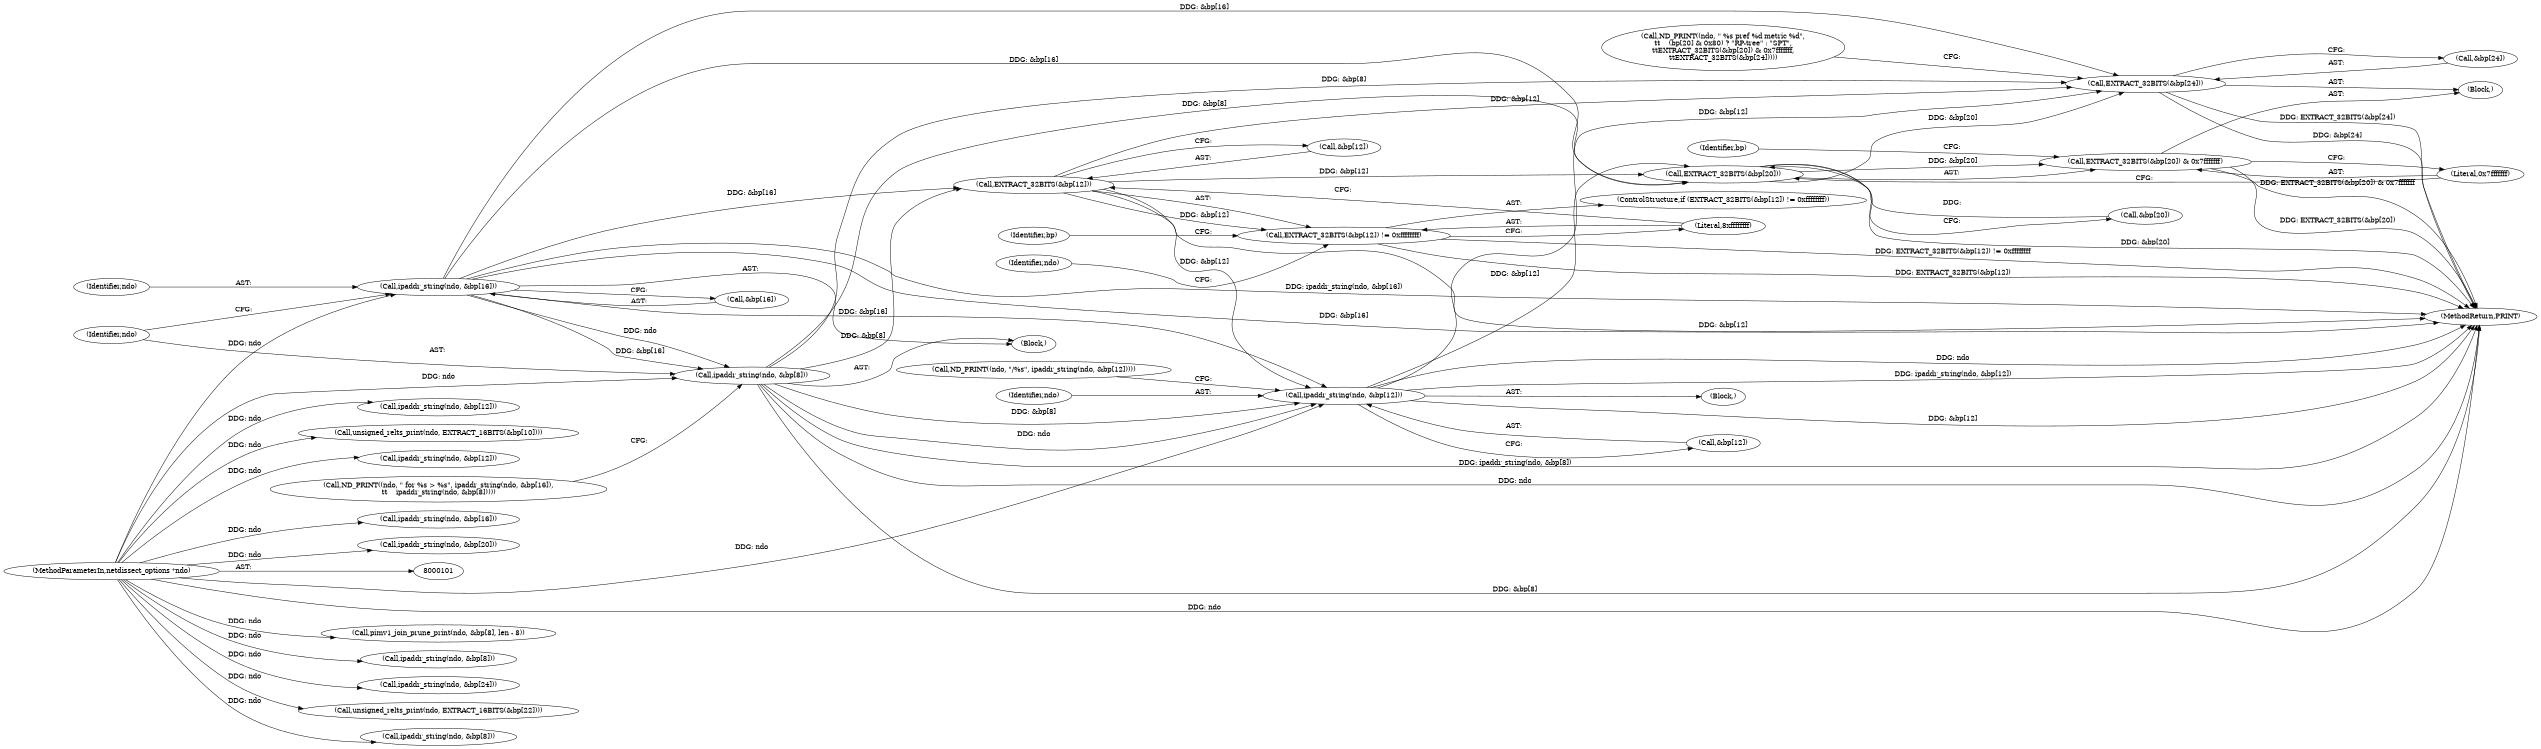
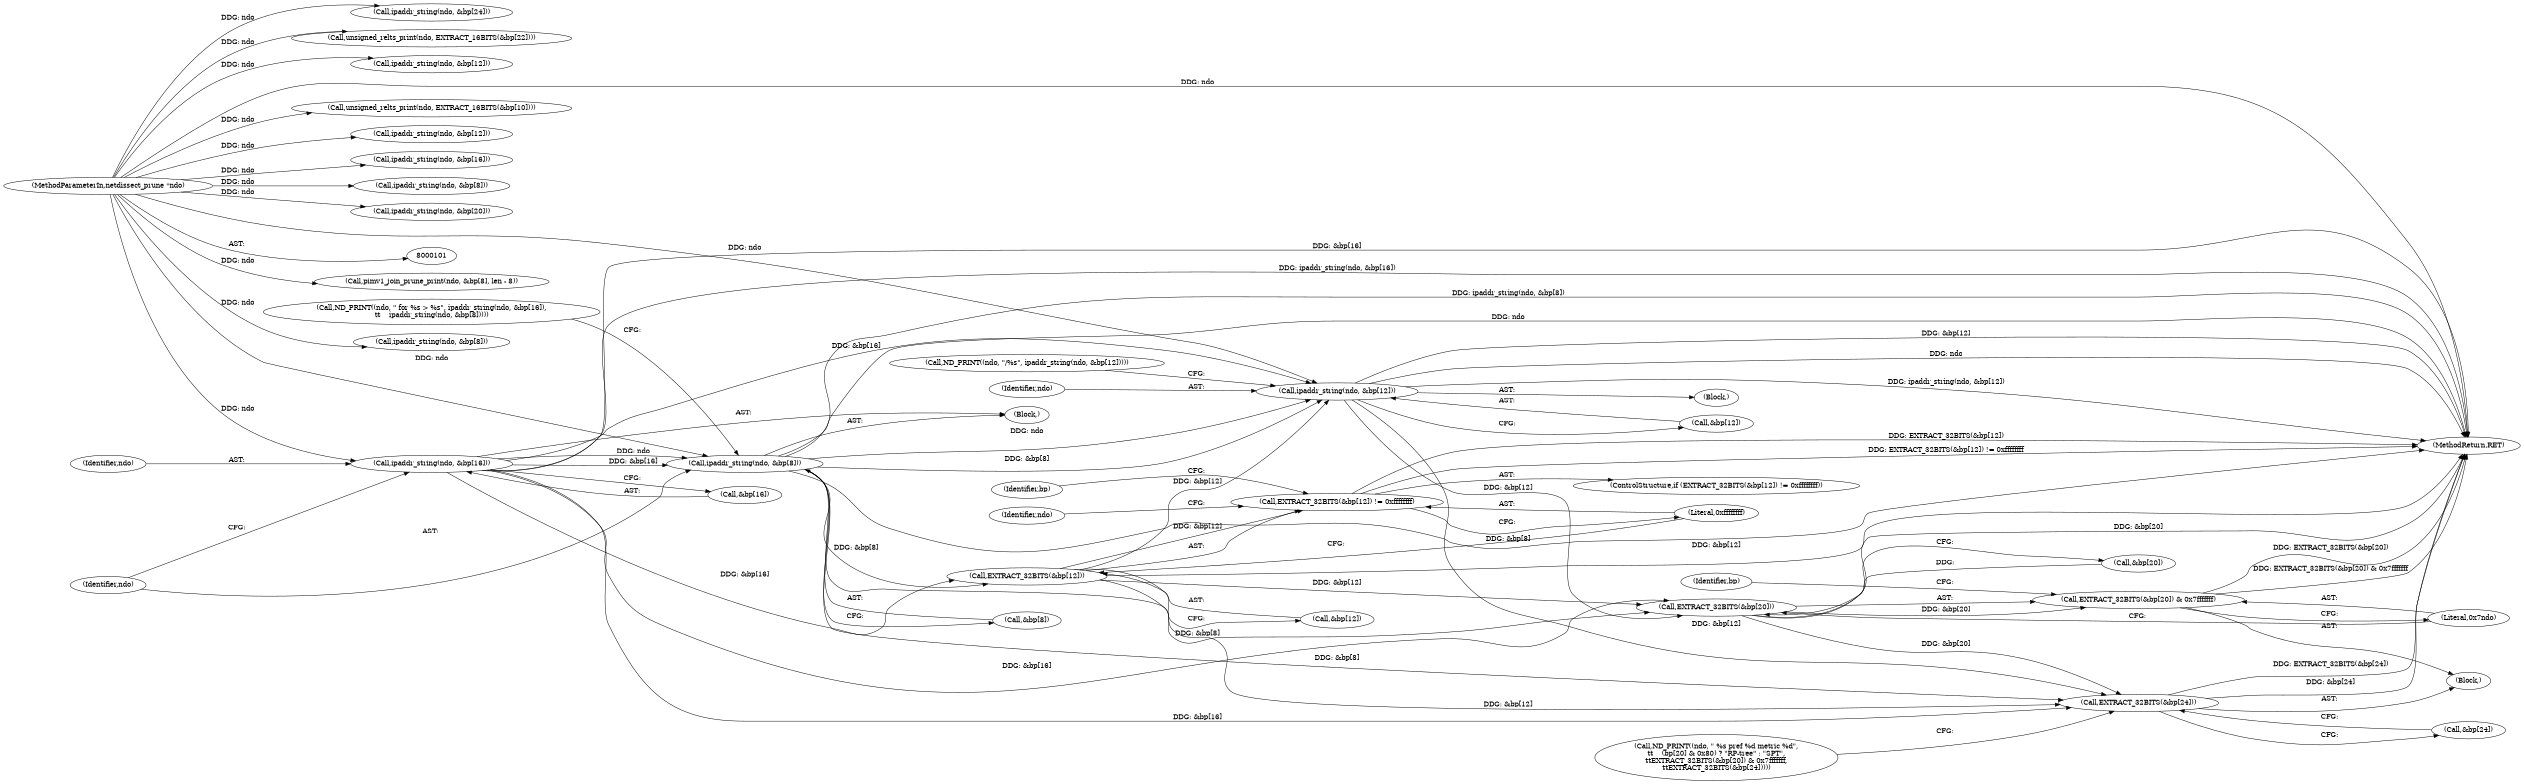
(2338, 63) -> (2331, 717)
(2480, 174) -> (2469, 618)
(1723, 226) -> (1716, 513)
(2480, 317) -> (2469, 446)
(112, 571) -> (108, 186)
none -> (1027, 621)
